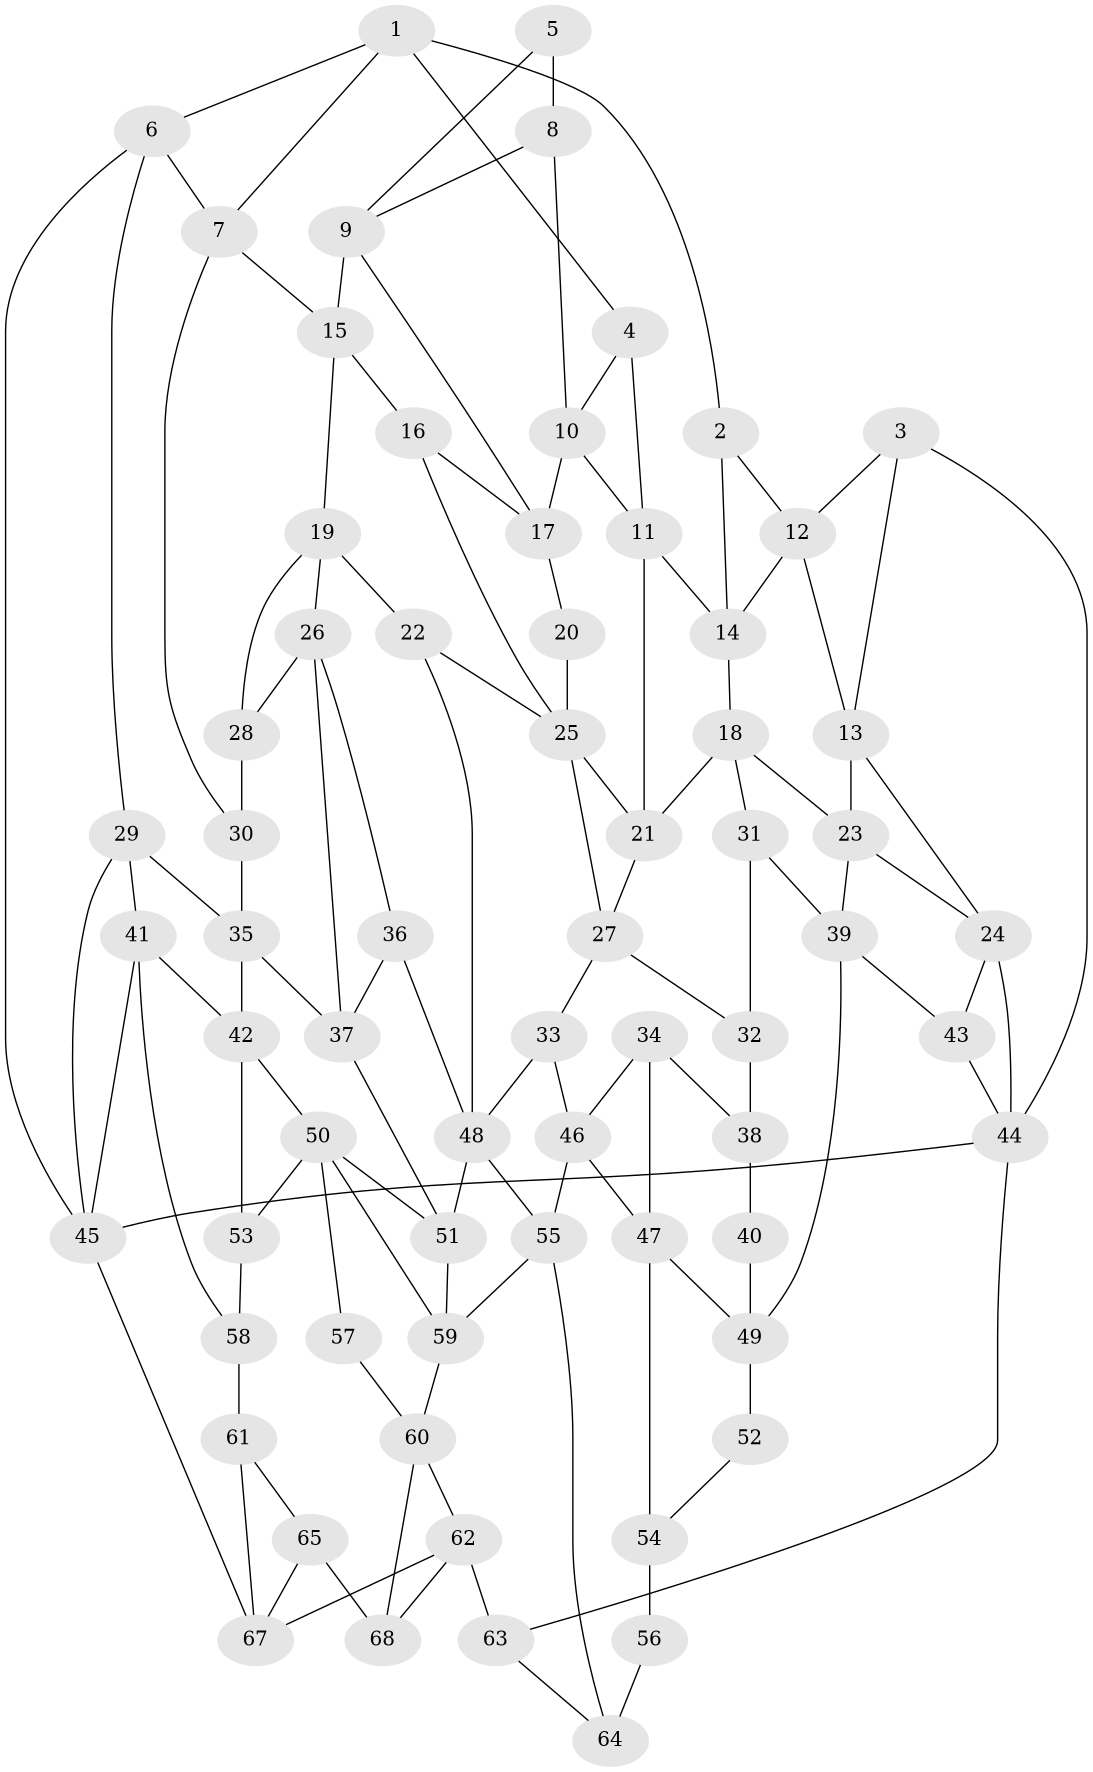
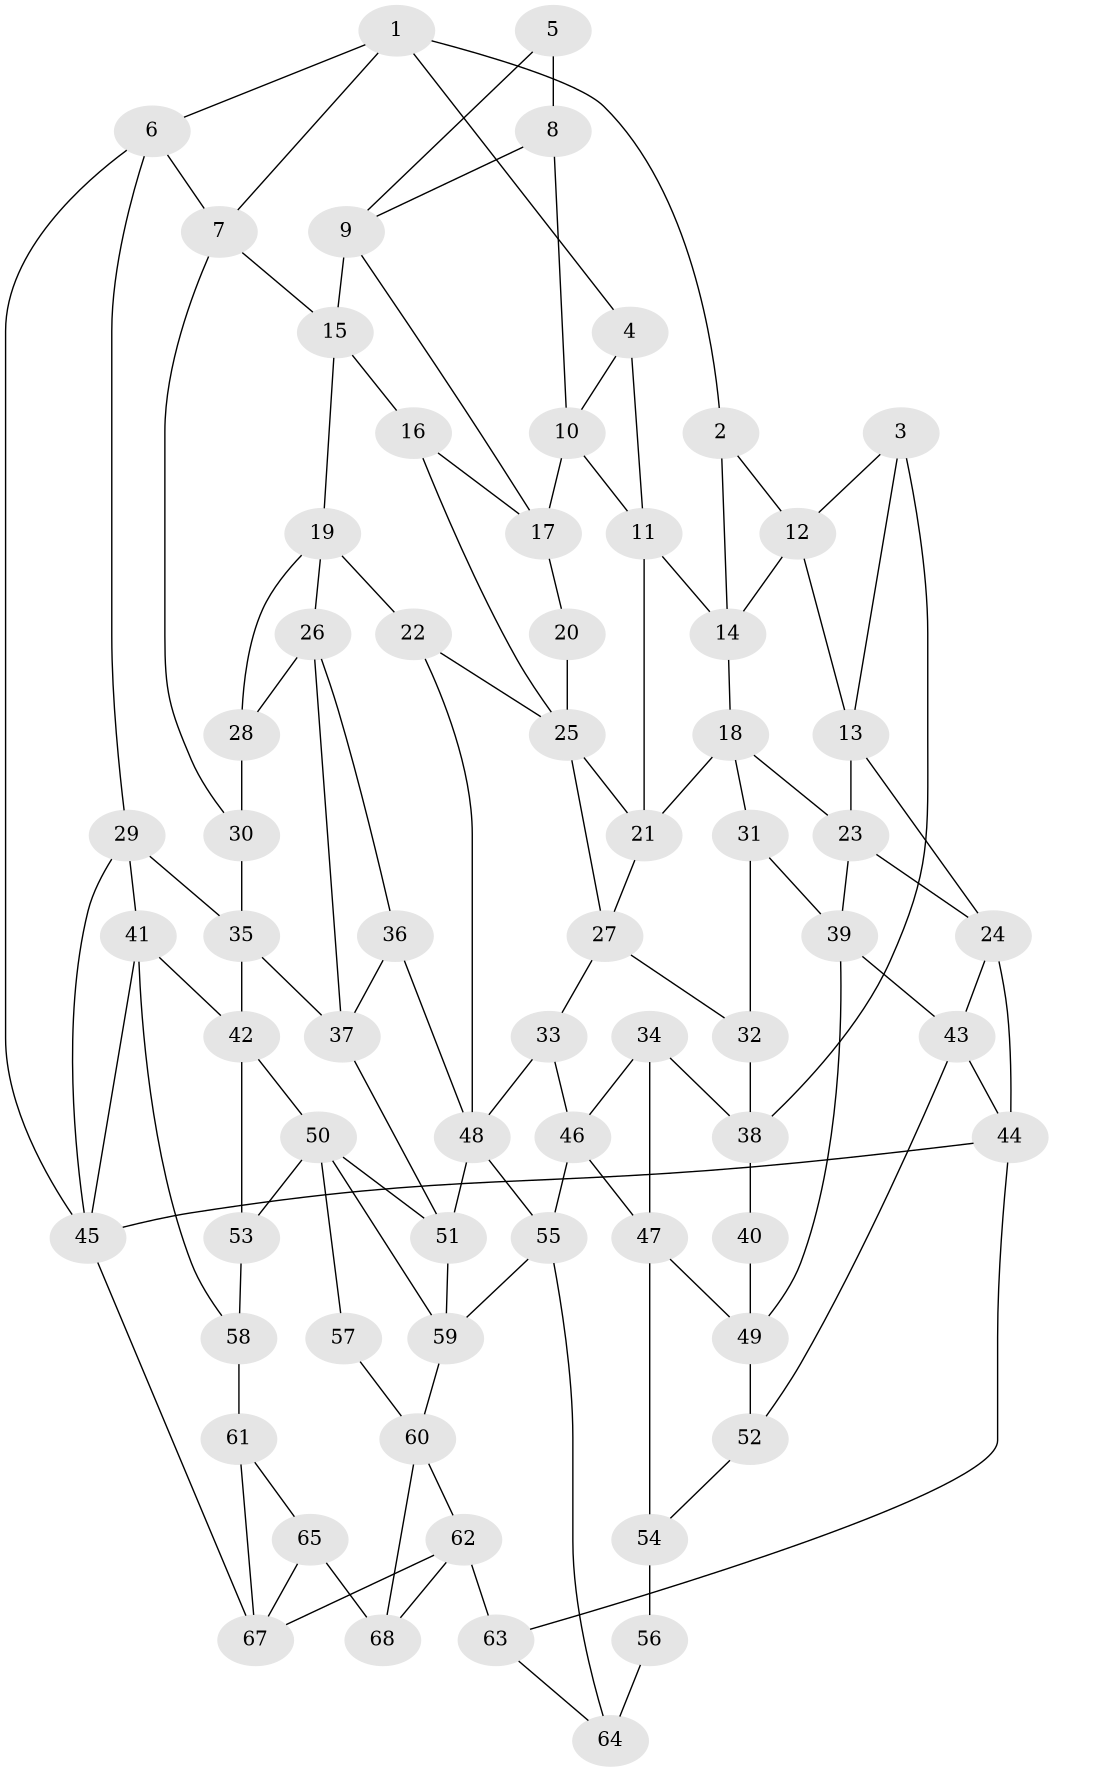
(1087, 754) -> (927, 810)
none -> (864, 1243)
